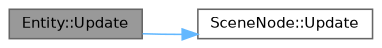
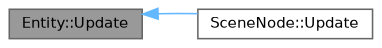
(162, 34) -> (178, 14)
